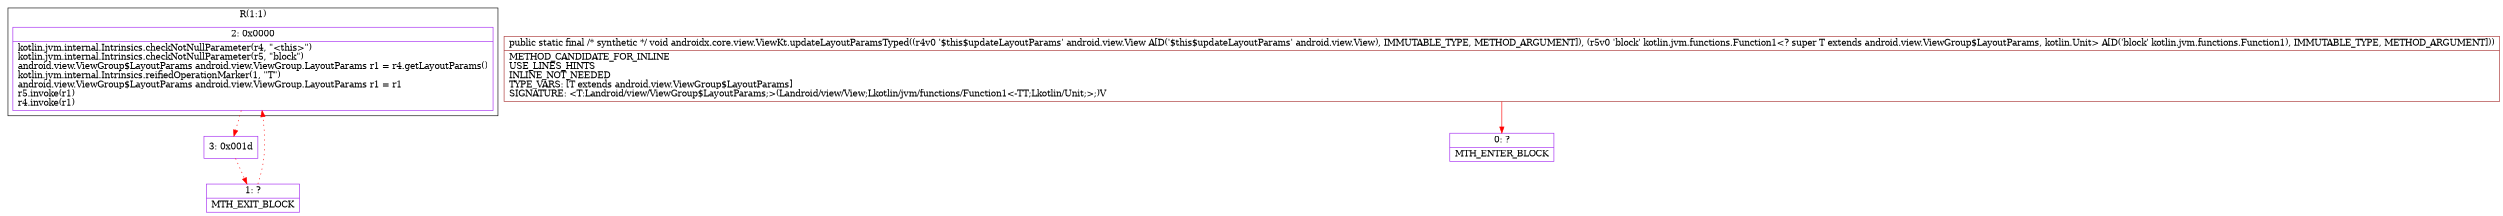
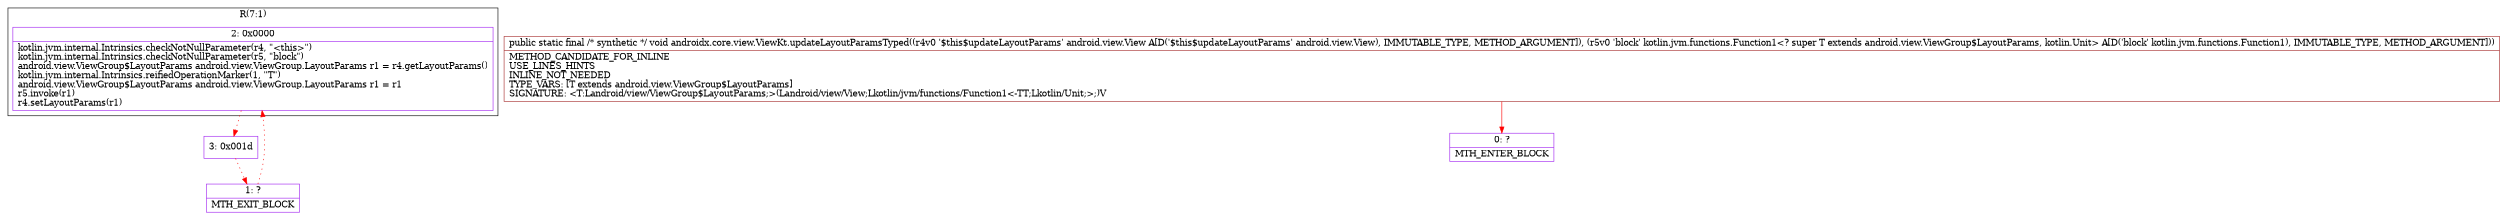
(253, 15) -> (253, 15)
(47, 103) -> (70, 103)
